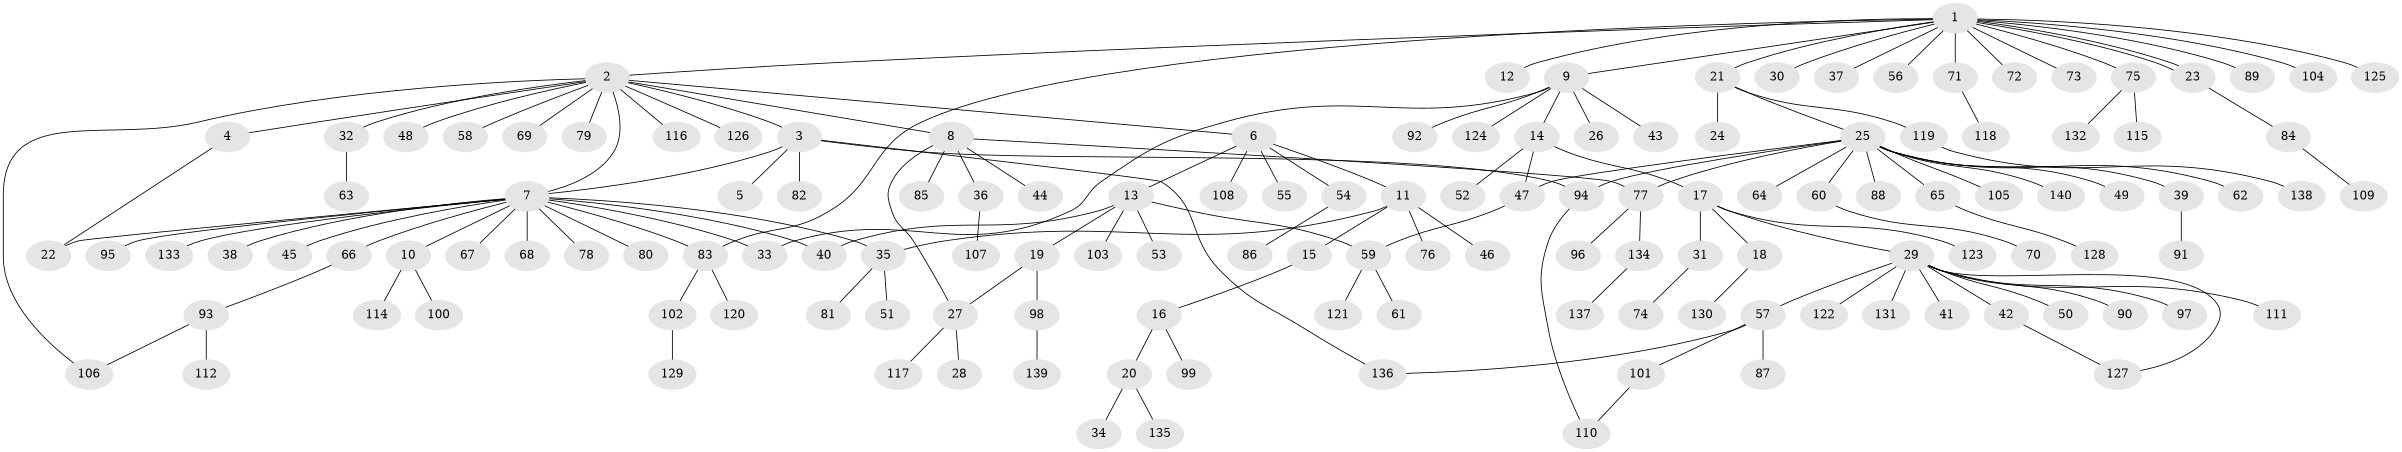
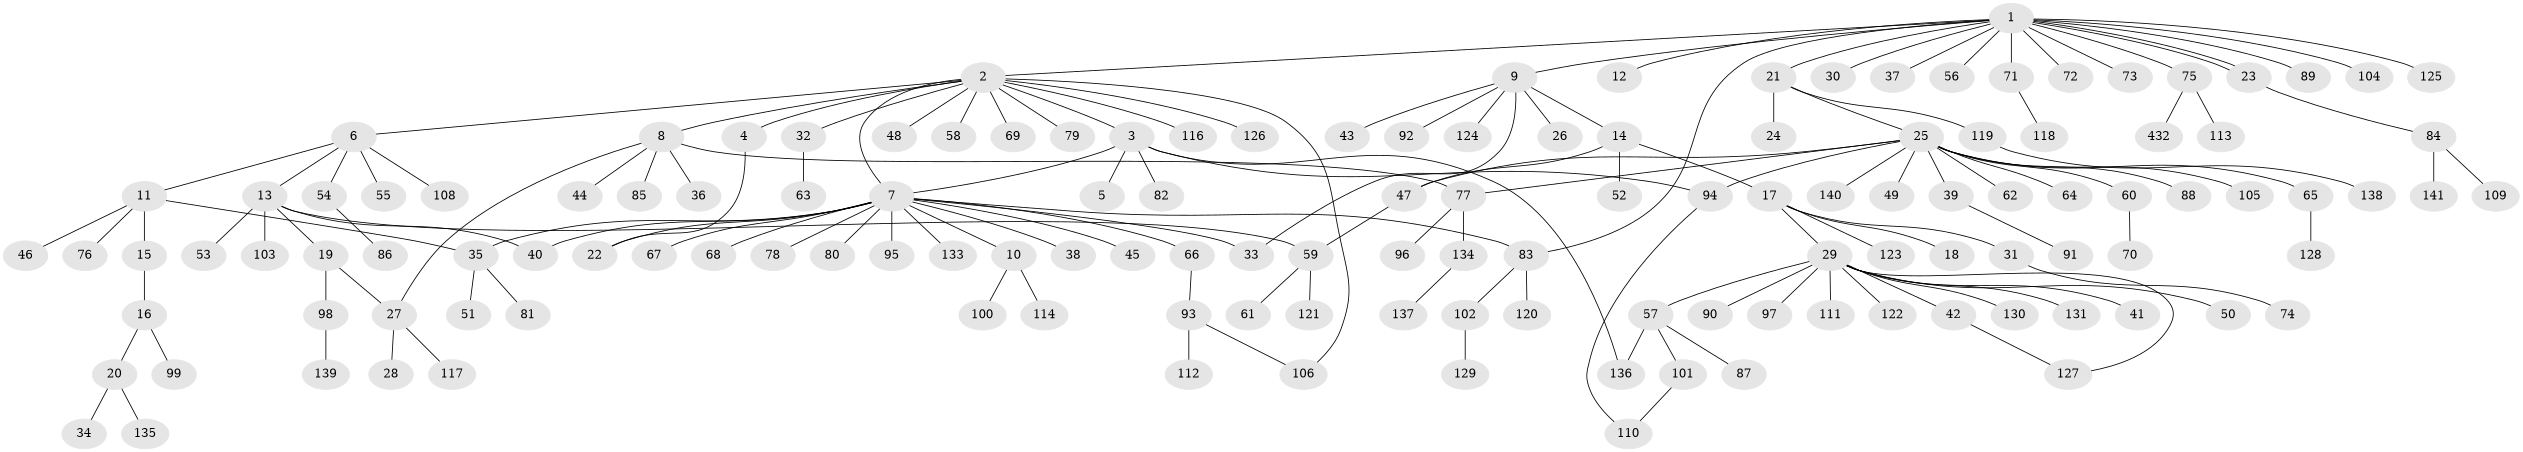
(2076, 137) -> (2159, 137)
(2138, 137) -> (2221, 137)
none -> (2434, 196)
(976, 256) -> none
(1731, 285) -> (1956, 292)
